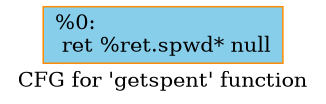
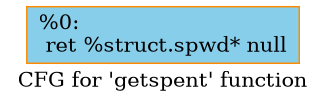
(163, 45) -> (163, 45)
